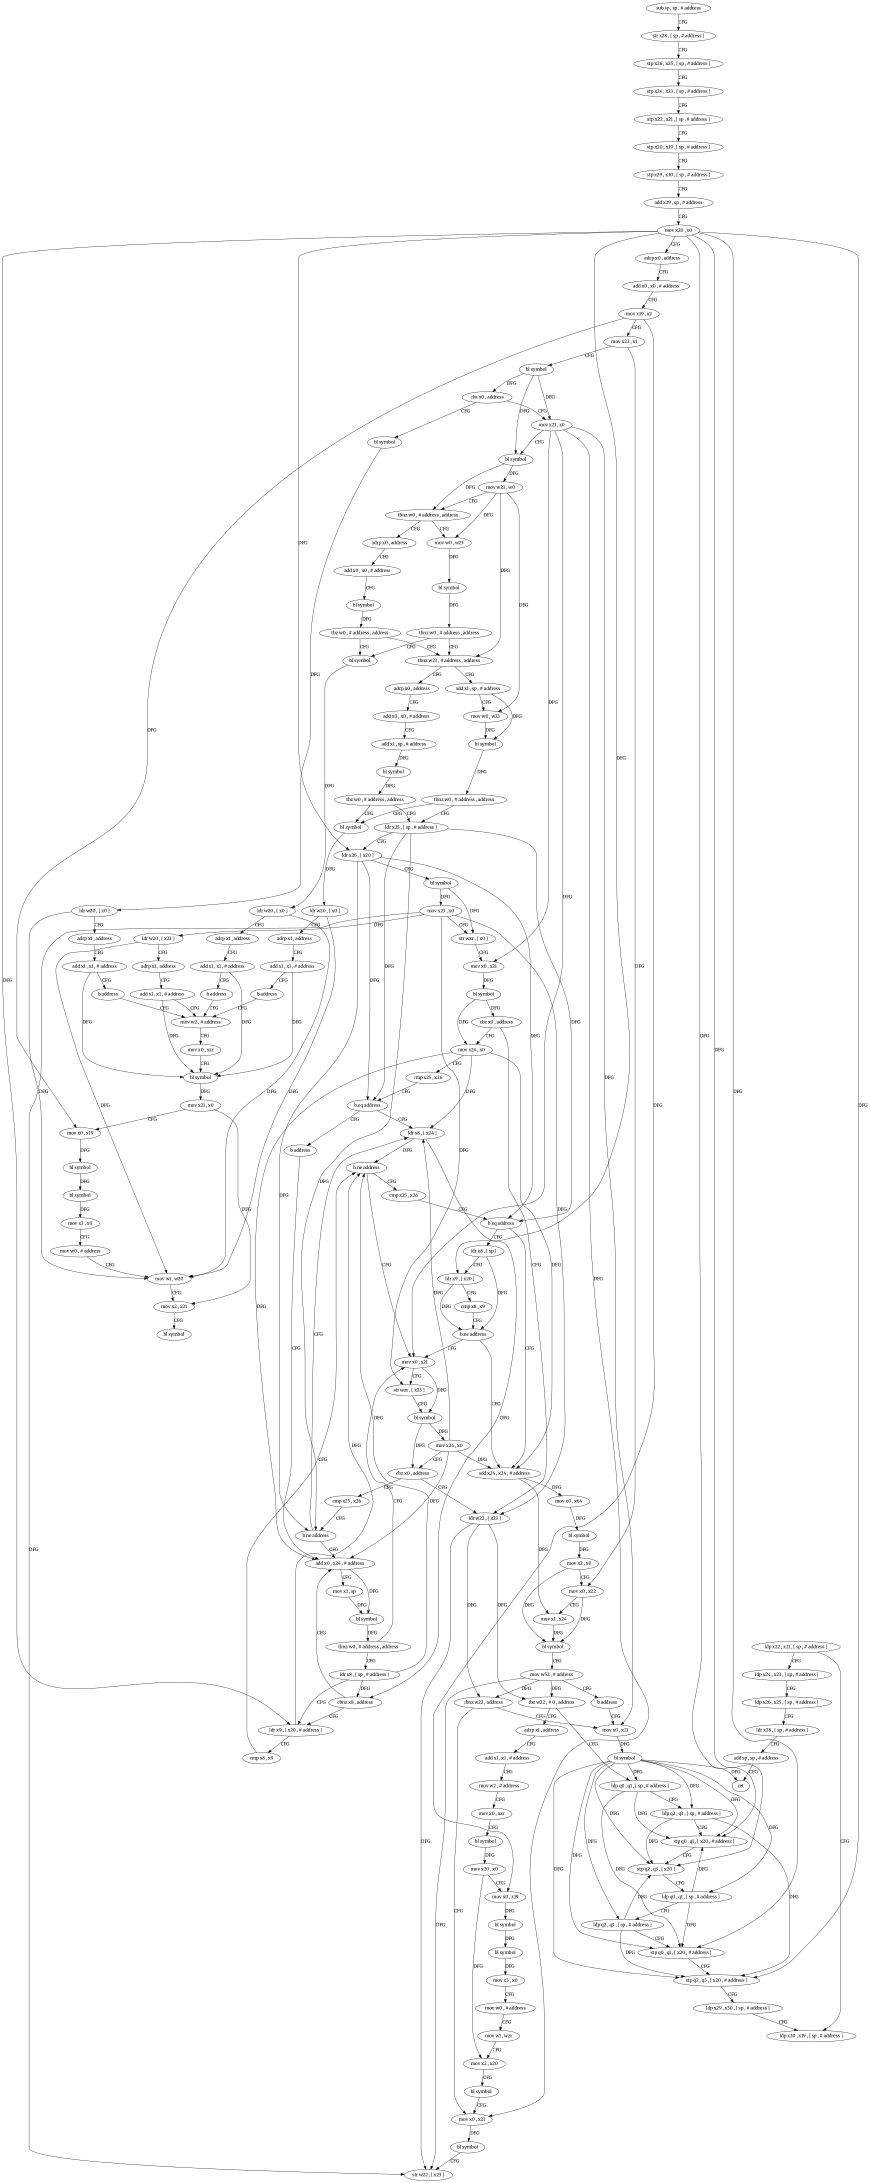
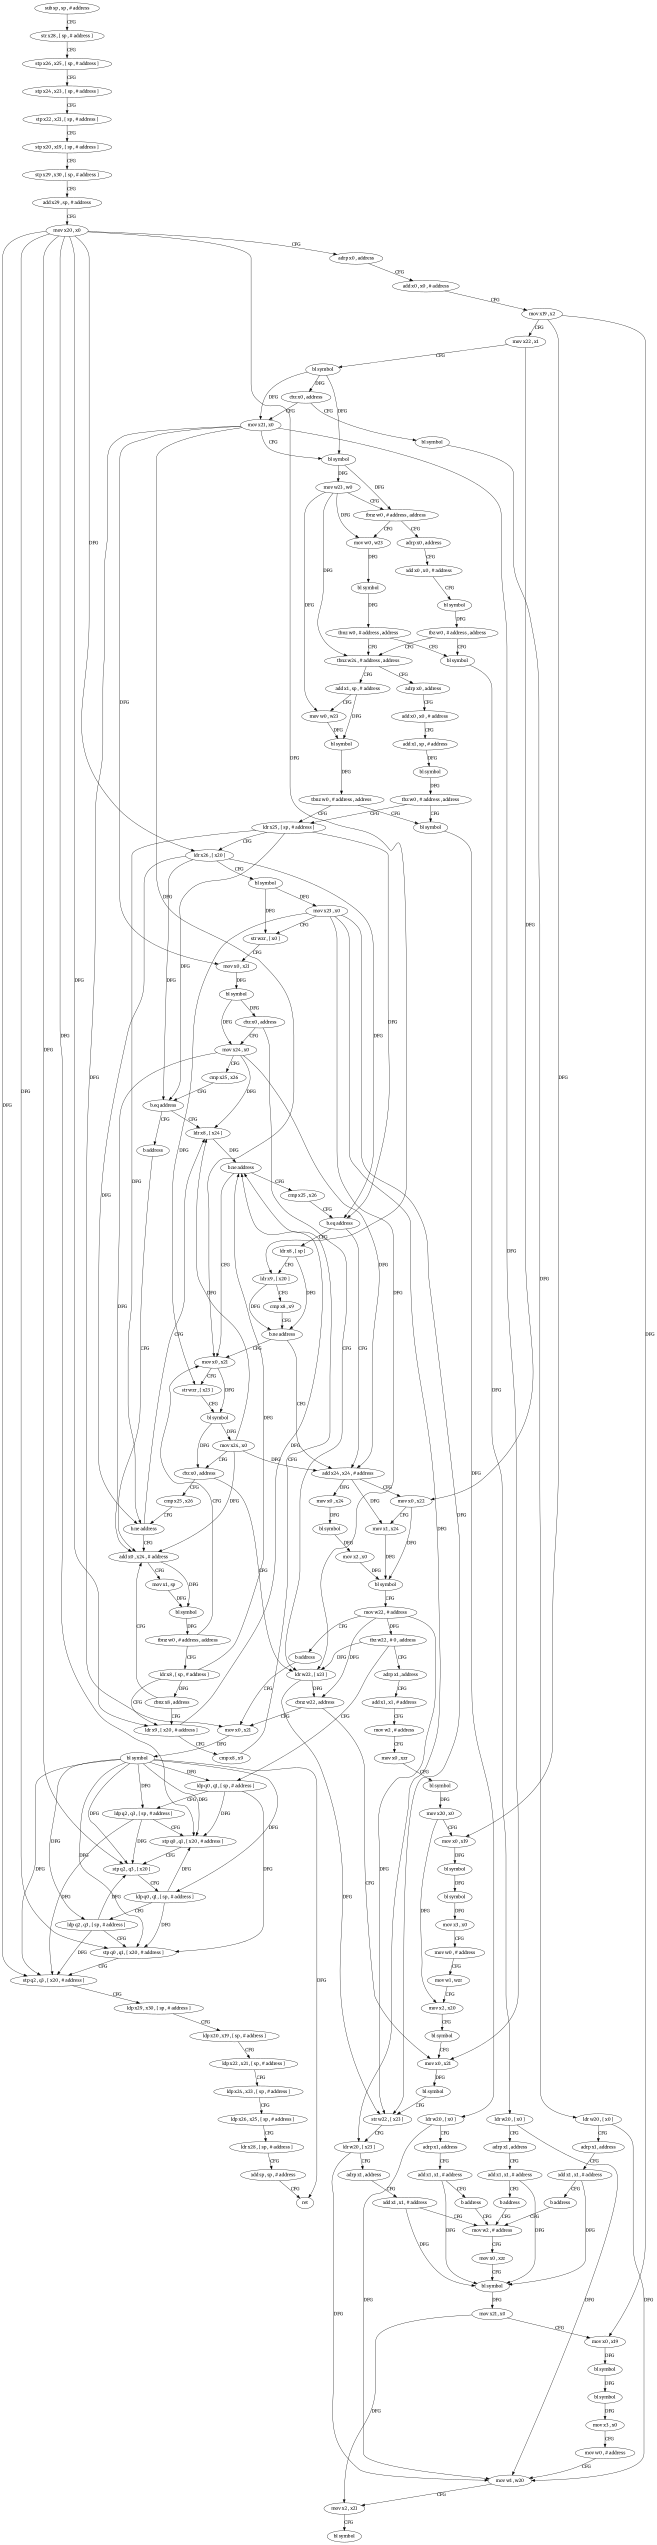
(449, 661) -> (368, 661)
(494, 1424) -> none
(569, 1501) -> (330, 1501)
(581, 1576) -> (379, 1487)
(498, 1617) -> (339, 1650)
(552, 1675) -> (386, 1613)
(840, 1838) -> (243, 2049)
none -> (374, 2132)
